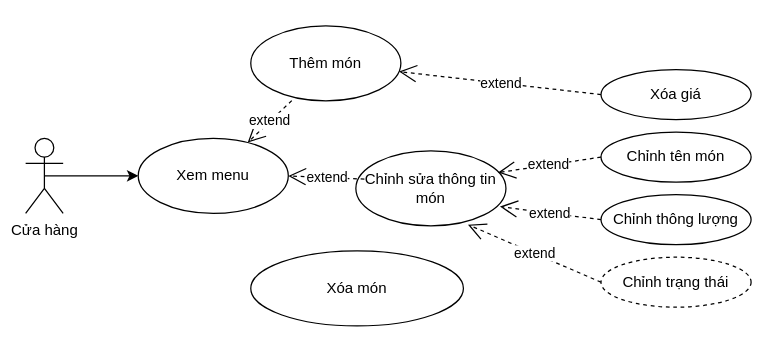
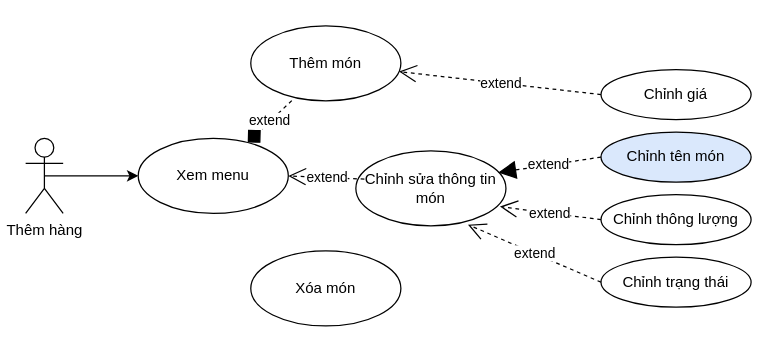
(676, 94) -> (676, 94)
(256, 134) -> (261, 129)
(676, 157) -> (676, 157)
(509, 171) -> (516, 170)
(45, 231) -> (45, 231)
(676, 282) -> (676, 282)
(357, 288) -> (326, 288)
